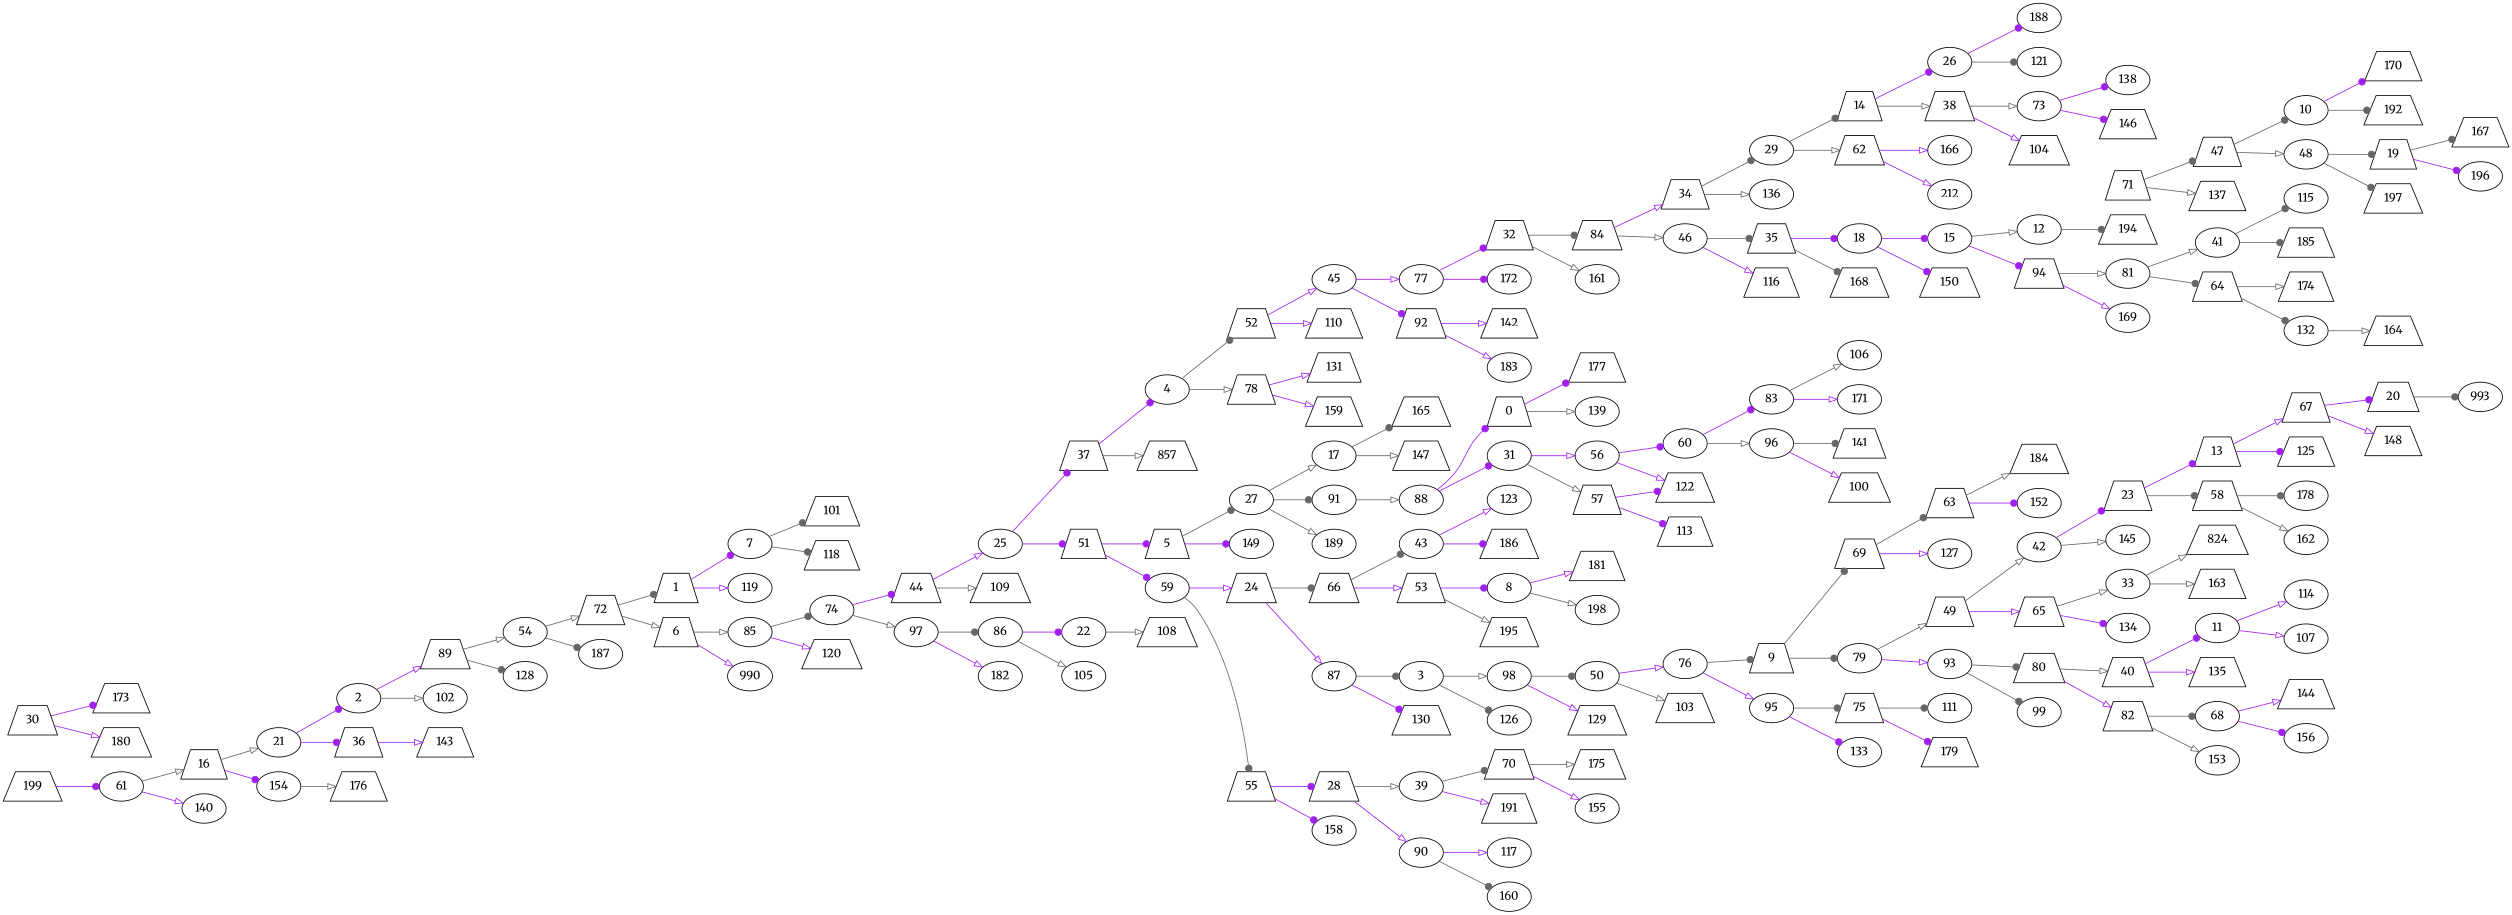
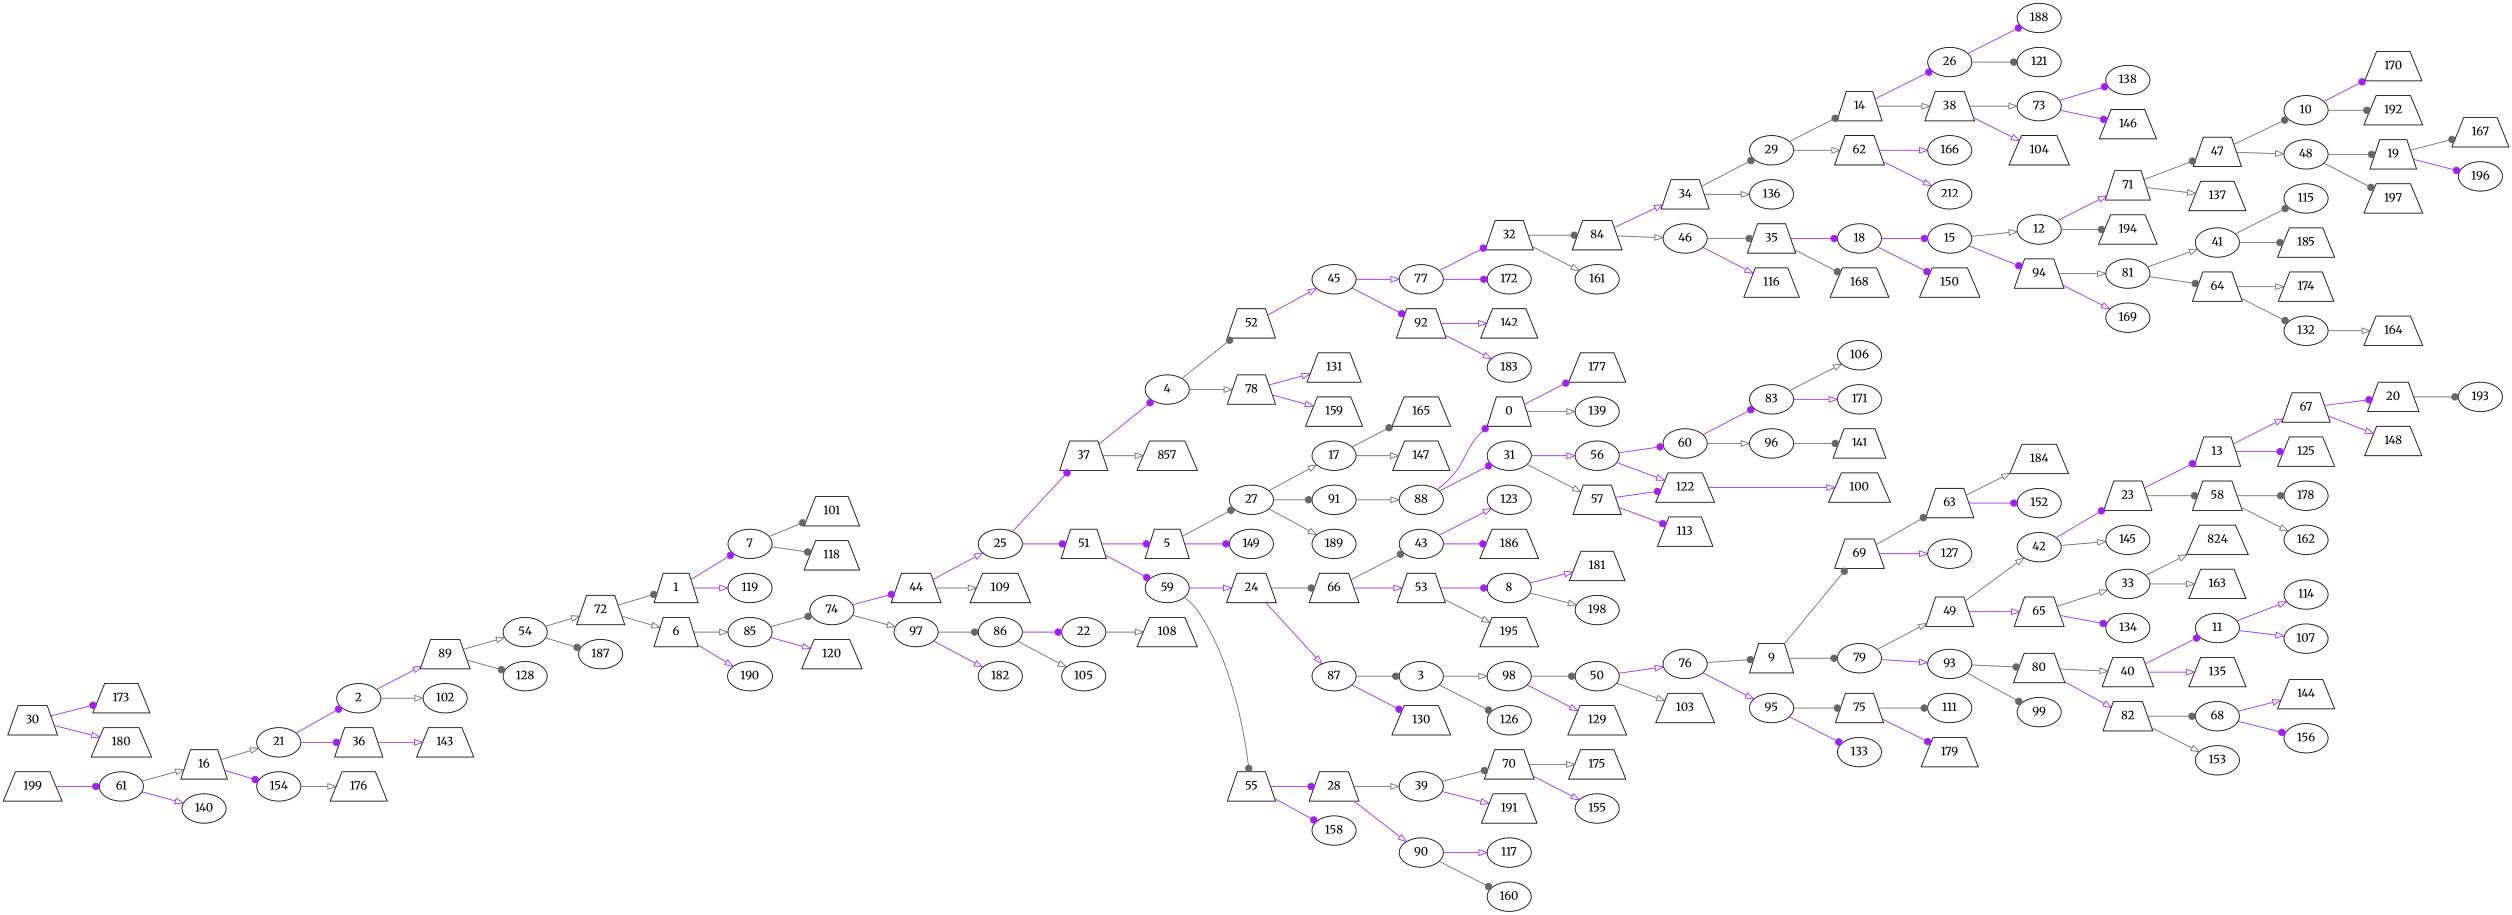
none -> (2078, 210)
(1334, 323) -> none
(2480, 397) -> (2480, 397)
(1811, 463) -> (1768, 488)
(750, 676) -> (750, 676)
